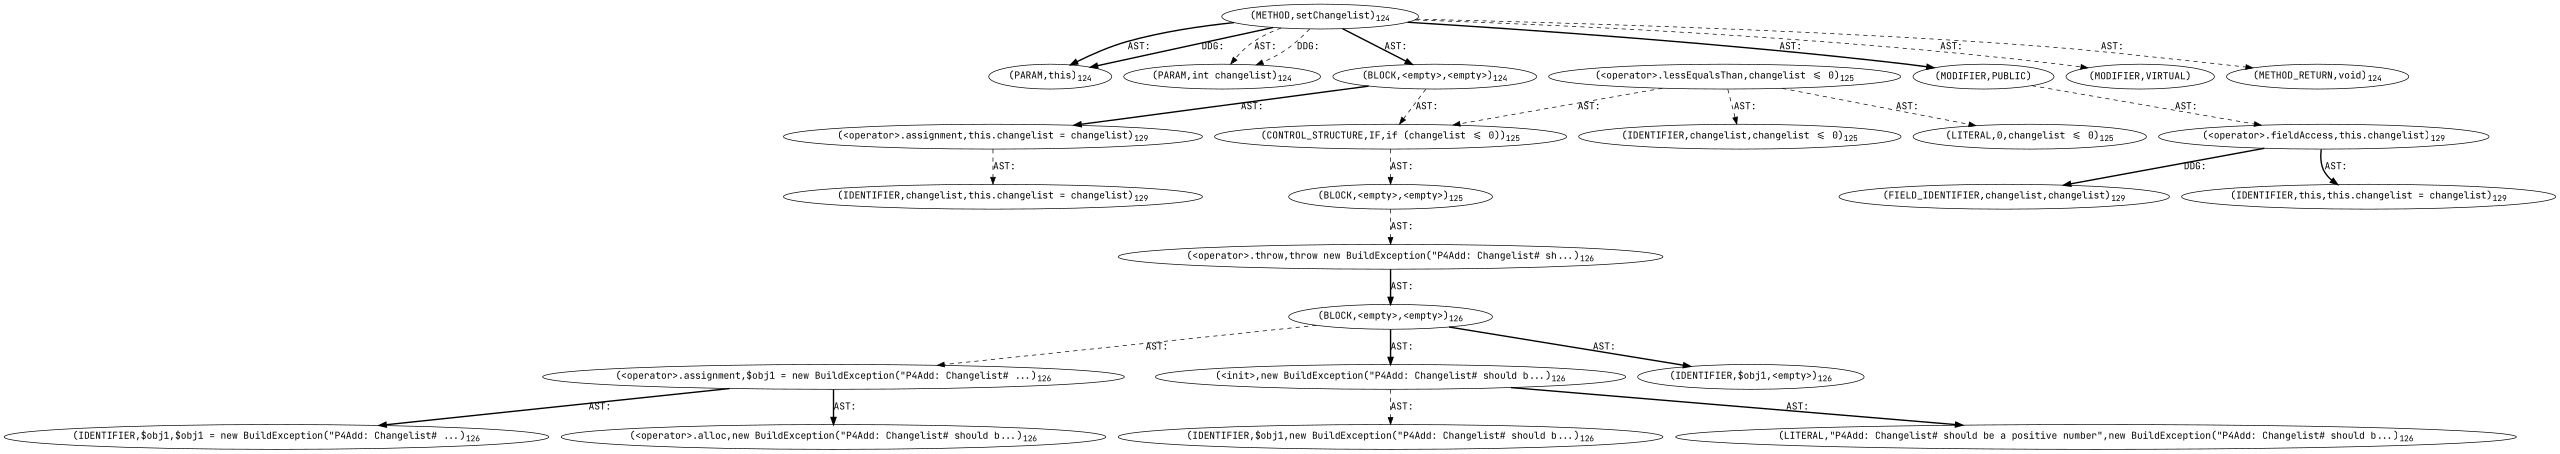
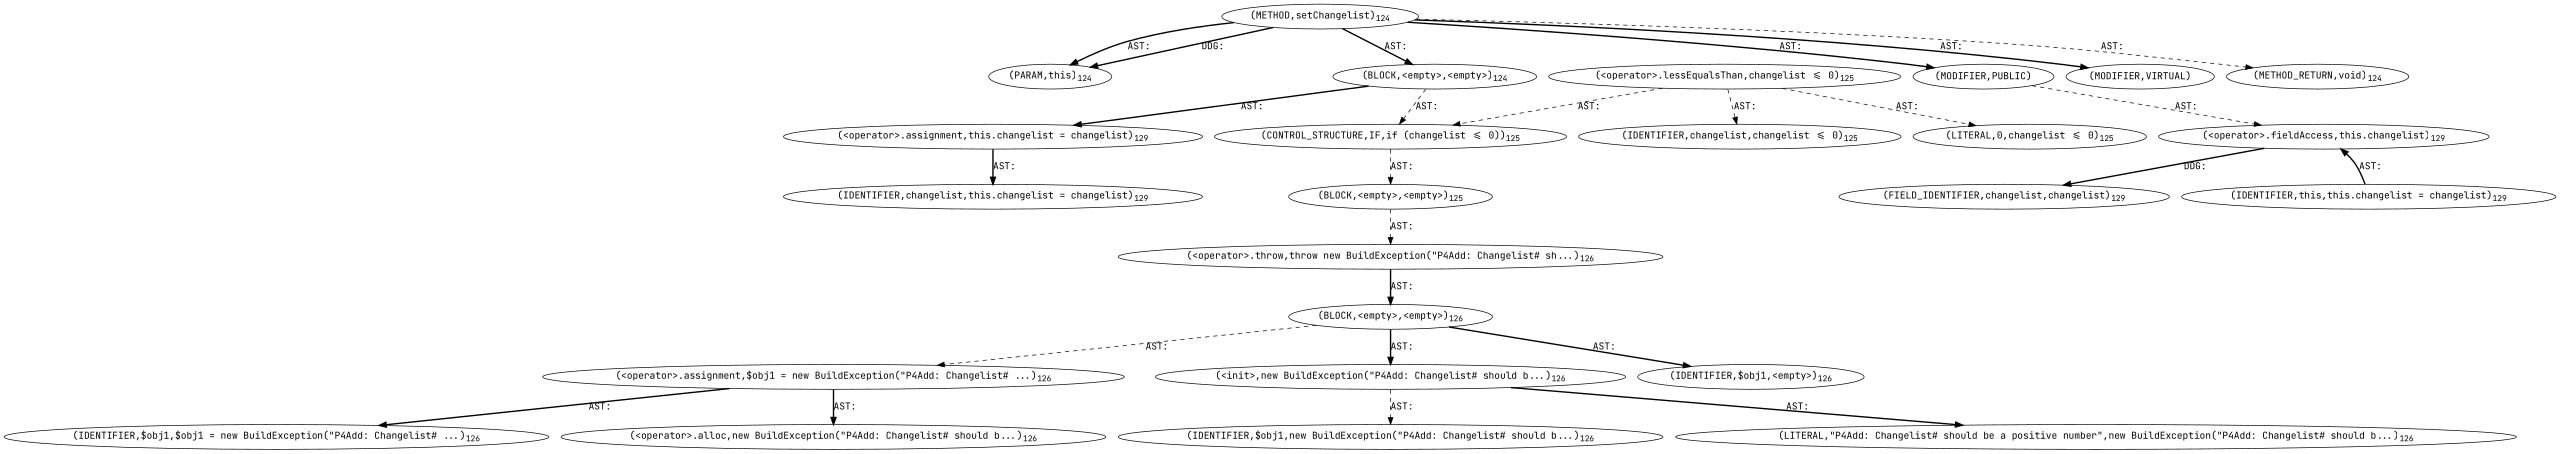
(1748, 36) -> (1748, 36)
(1222, 77) -> none
(993, 163) -> (993, 163)
(2322, 166) -> (2358, 168)
